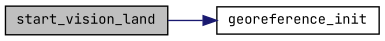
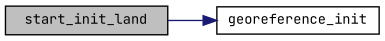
(87, 20) -> (87, 20)
